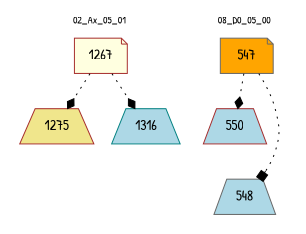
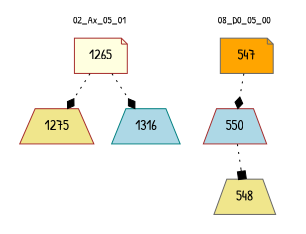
(101, 56) -> (101, 56)
(278, 122) -> (239, 157)
(245, 197) -> (245, 197)
